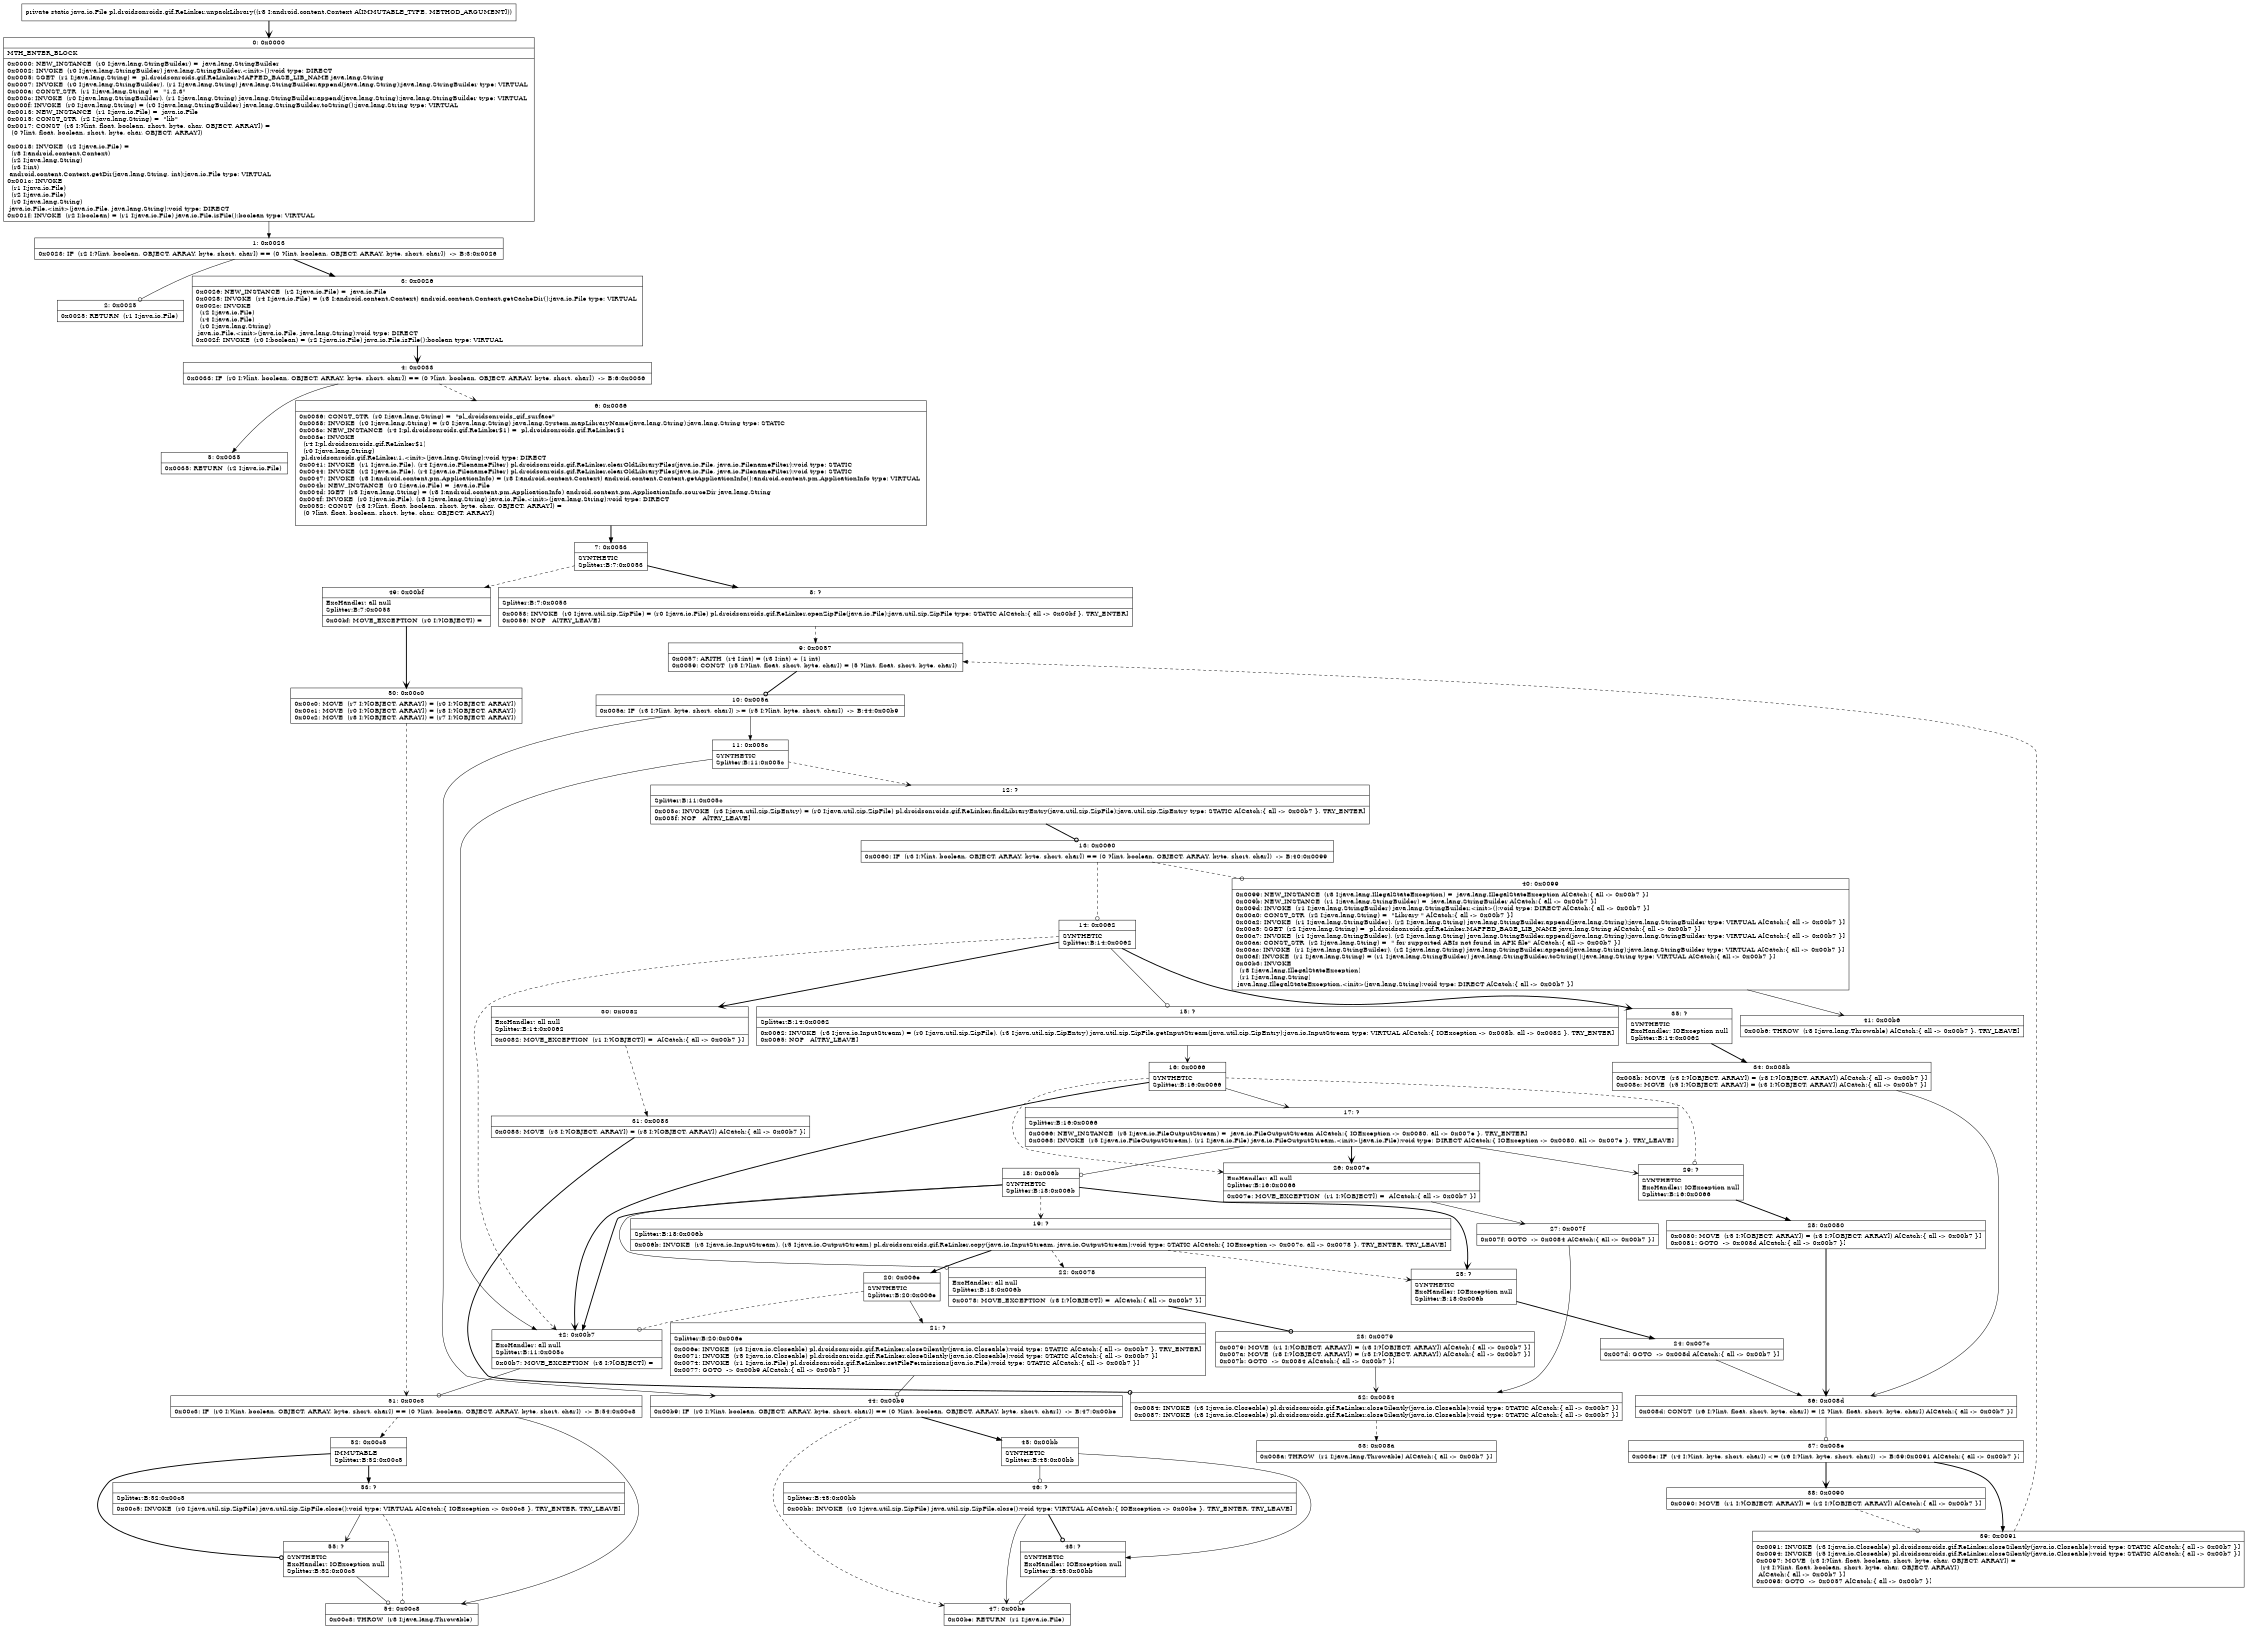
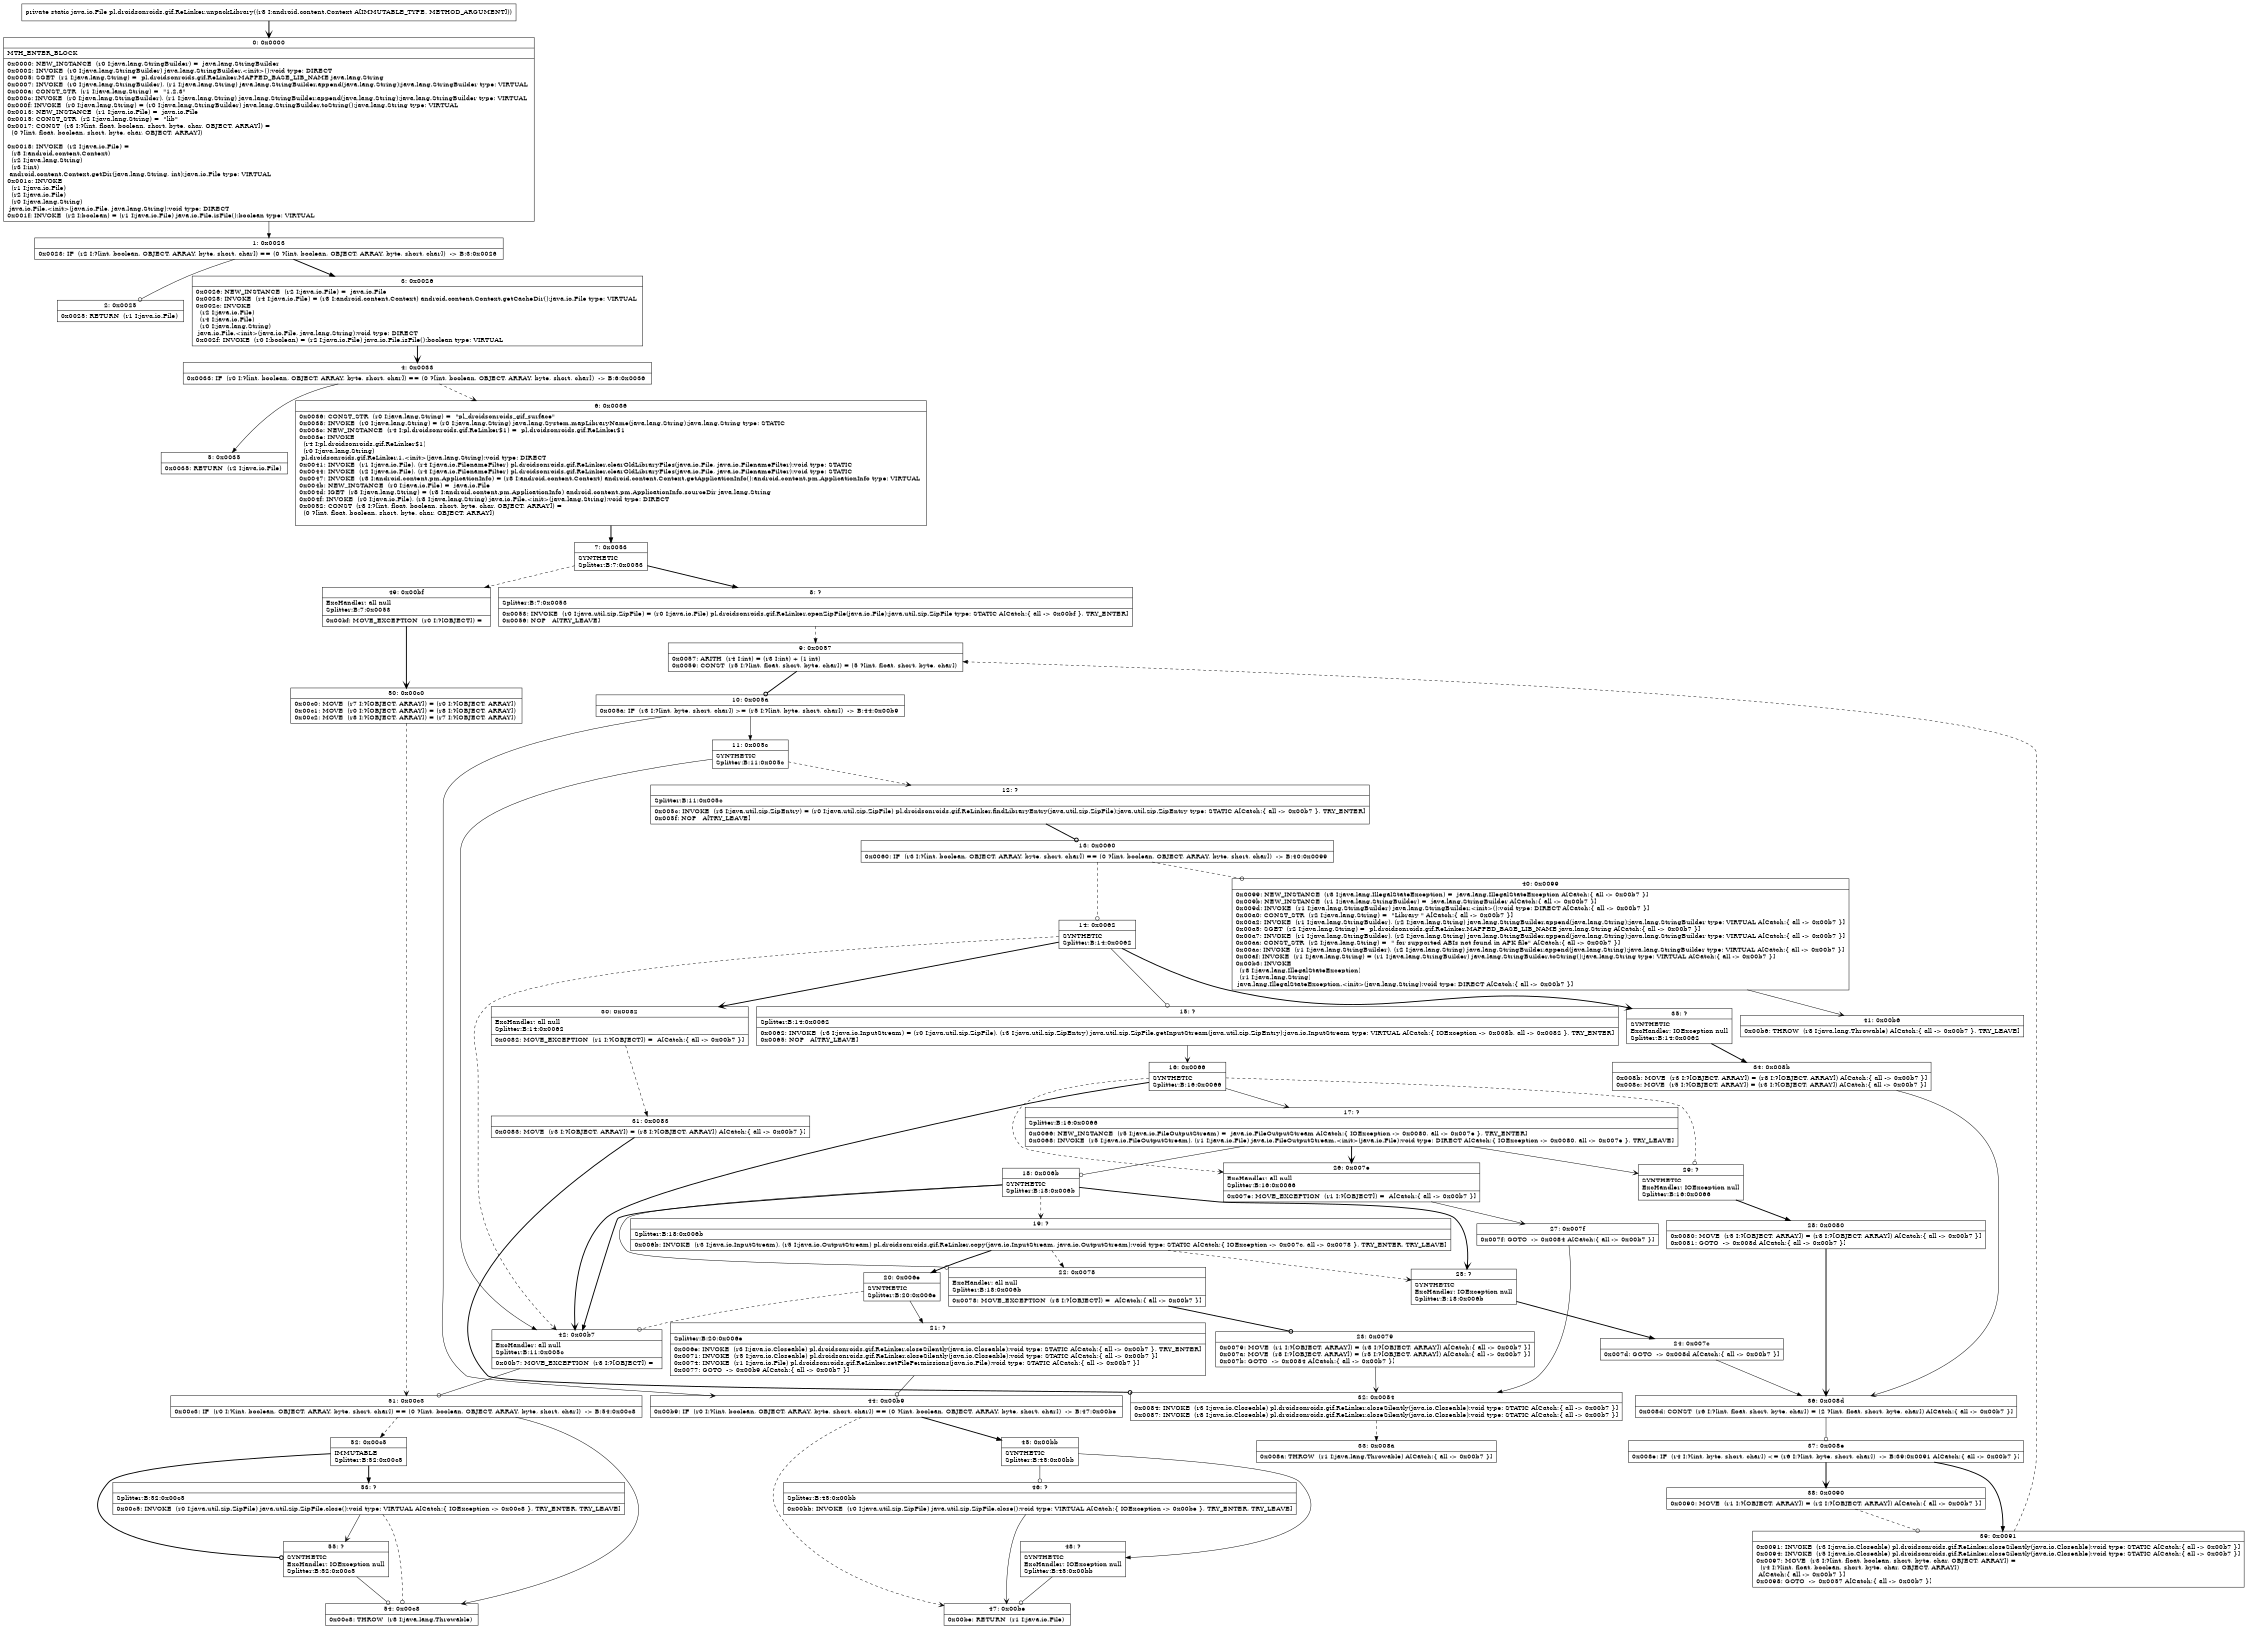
(1055, 1526) -> none
